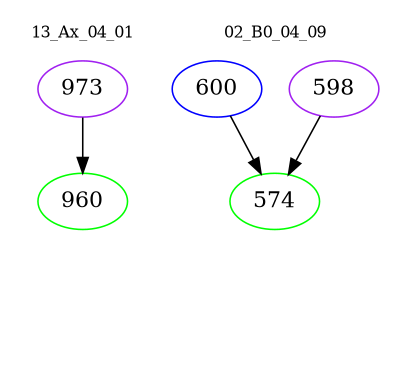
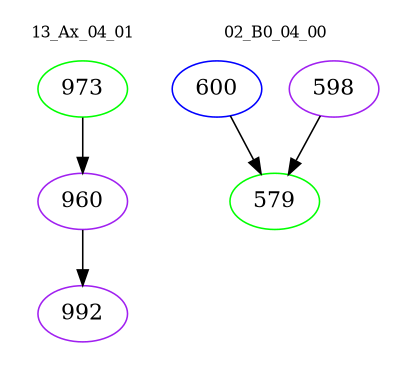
(276, 34) -> (276, 34)
(83, 89) -> (83, 89)
(83, 201) -> (83, 201)
(275, 201) -> (275, 201)
none -> (83, 314)
